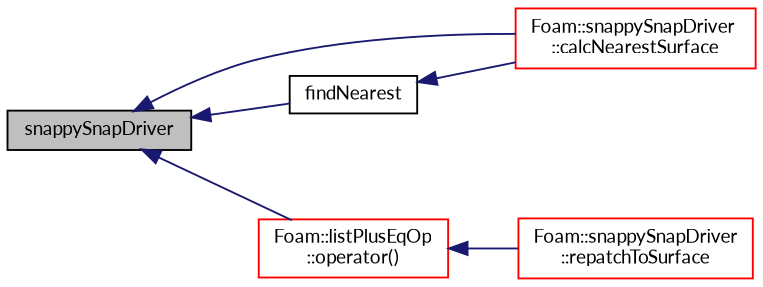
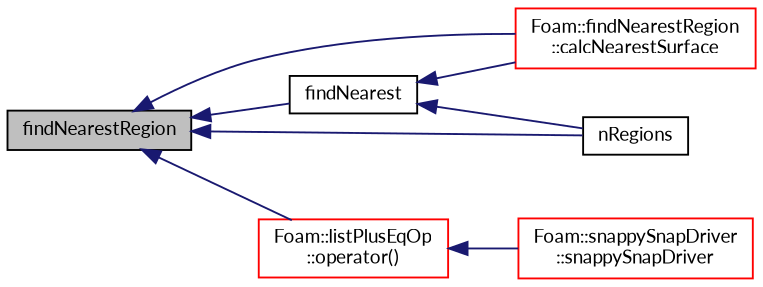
(636, 38) -> (636, 38)
(99, 130) -> (99, 130)
none -> (636, 136)
(636, 248) -> (636, 248)
